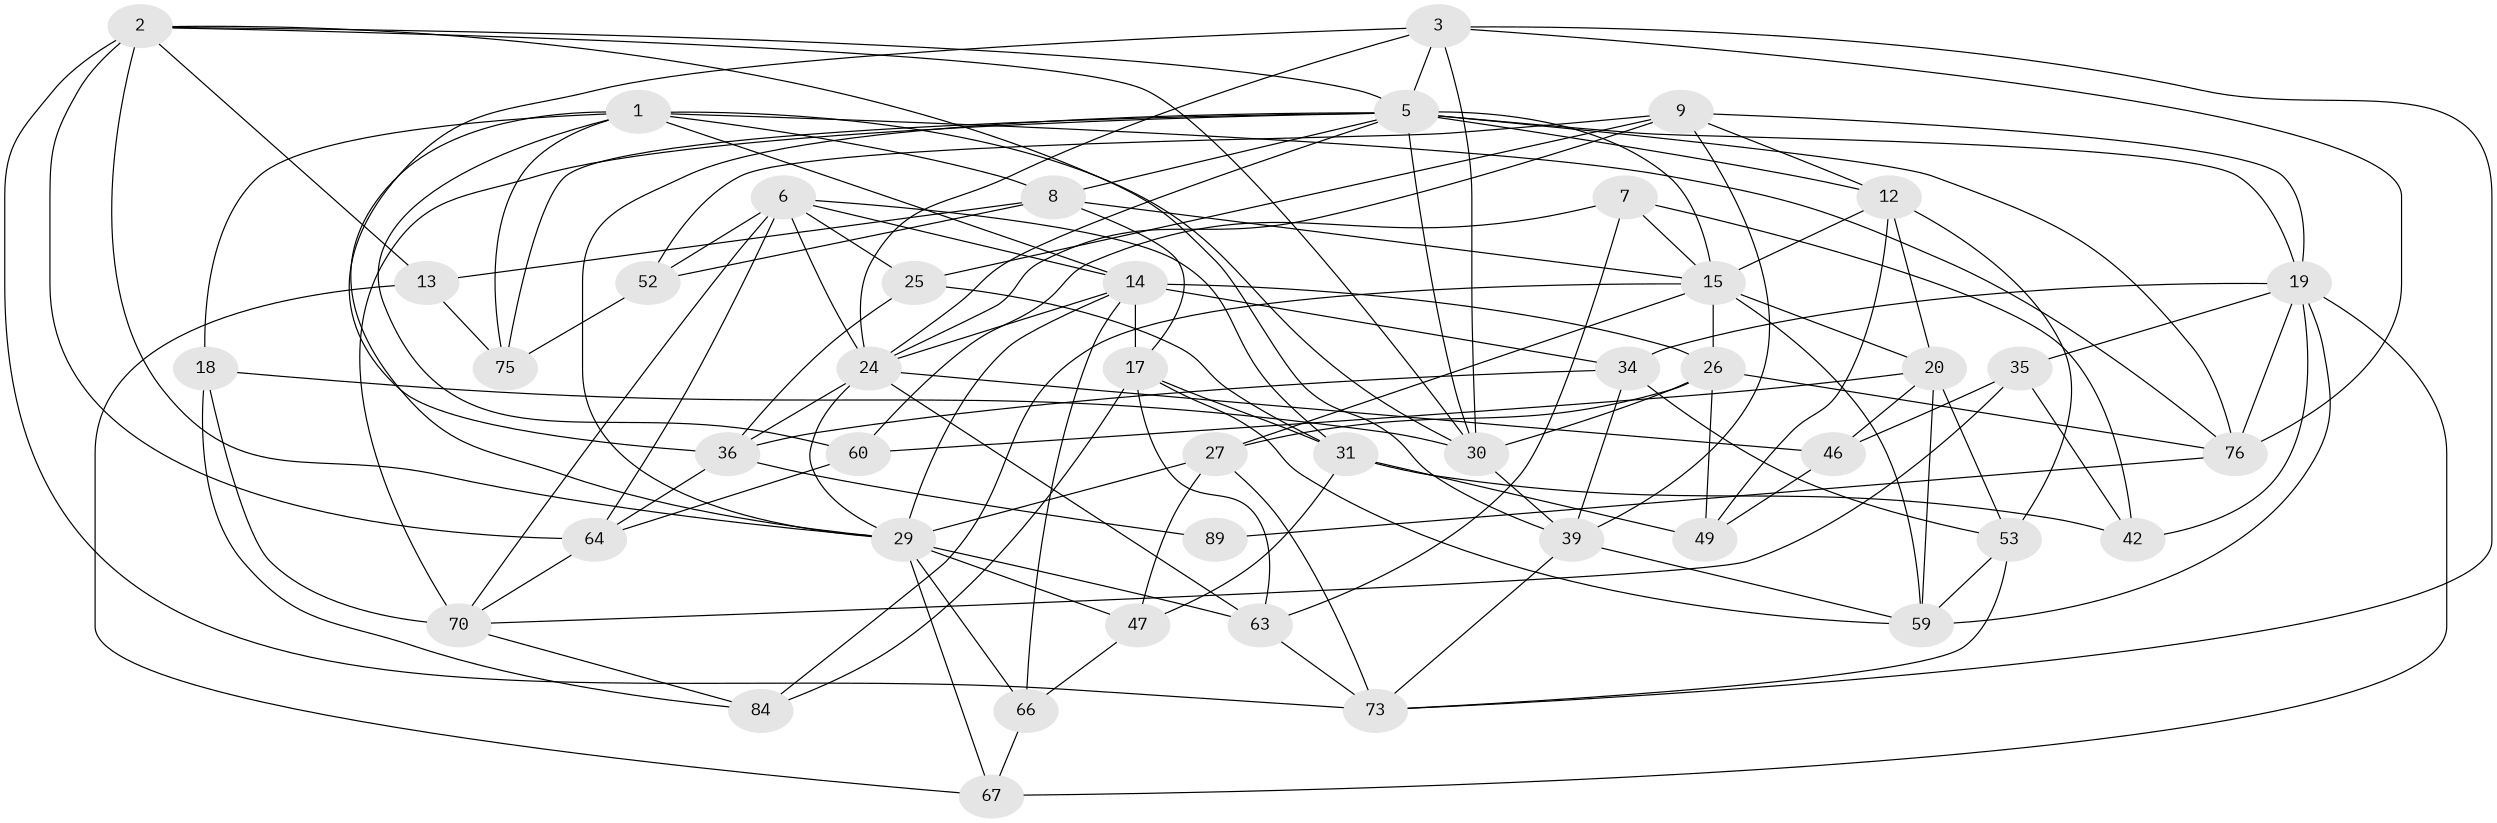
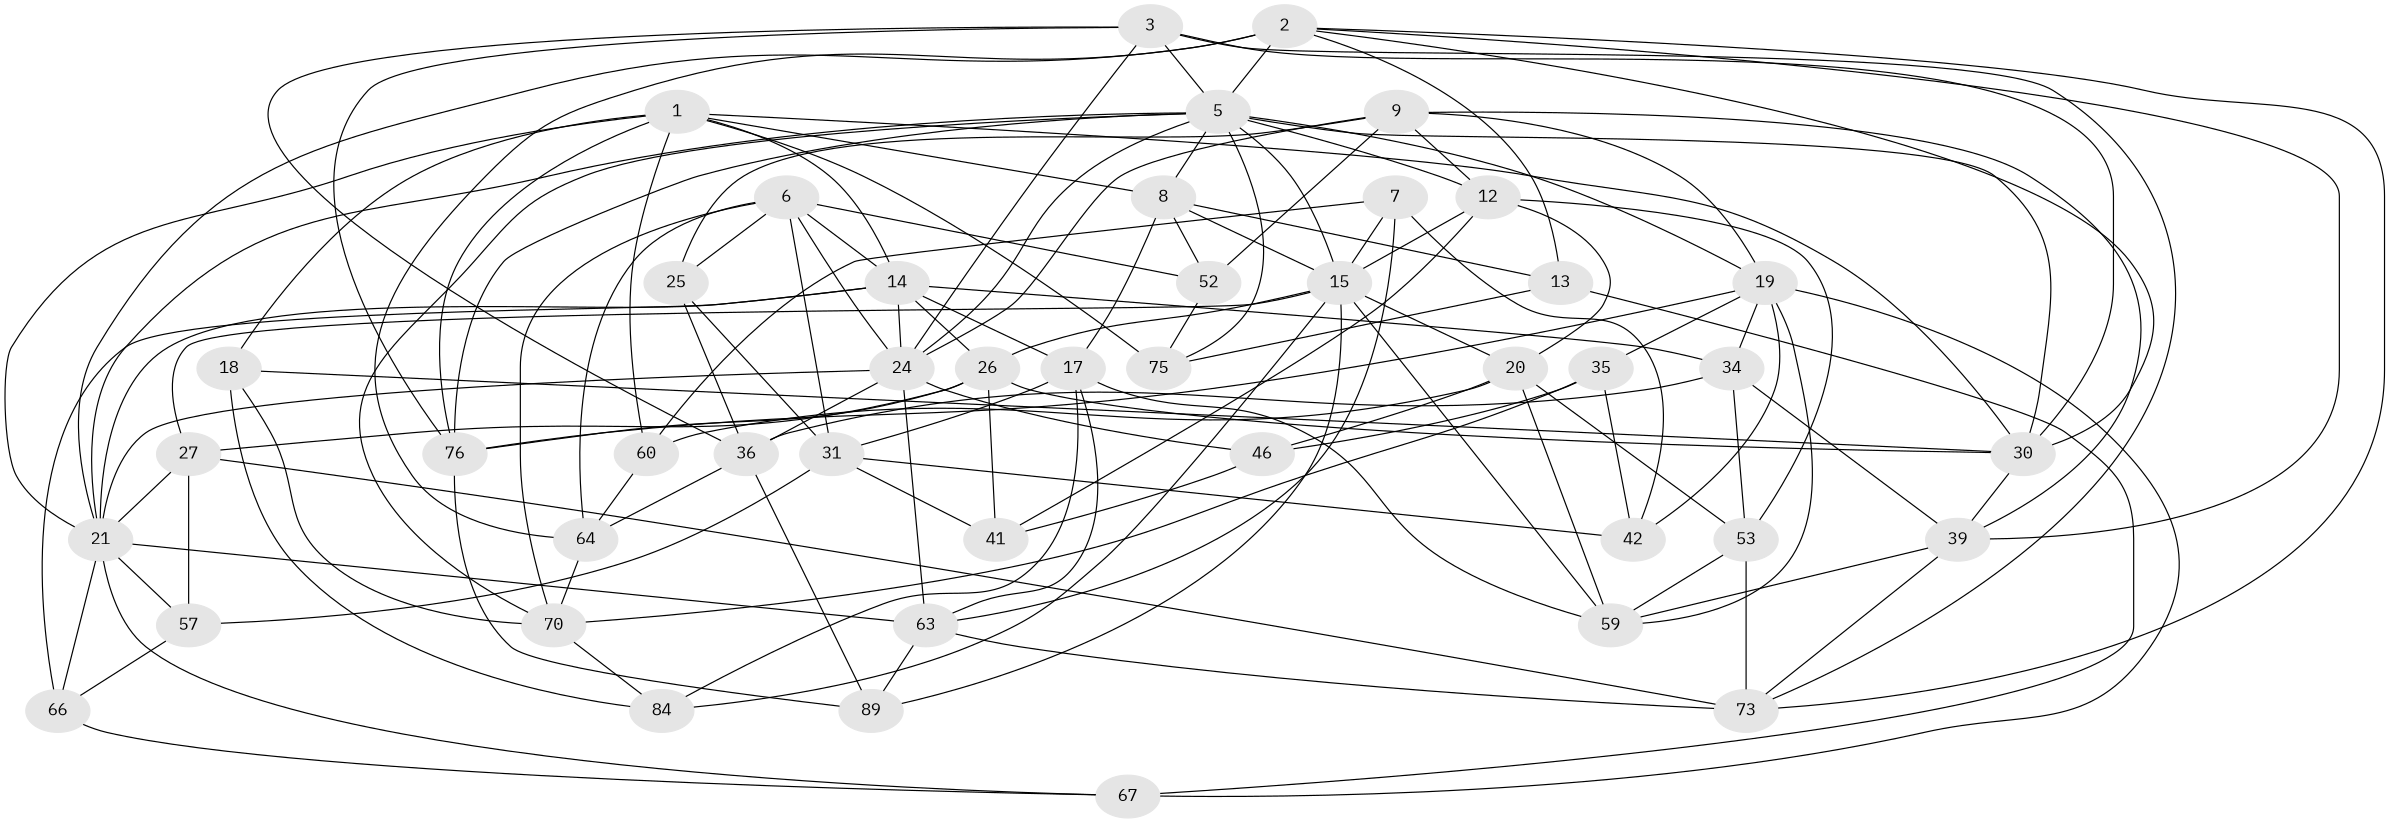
(904, 540) -> (101, 540)
(1705, 540) -> (996, 540)
none -> (1200, 578)
(1138, 625) -> (189, 625)
none -> (903, 661)
